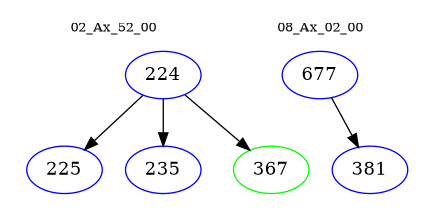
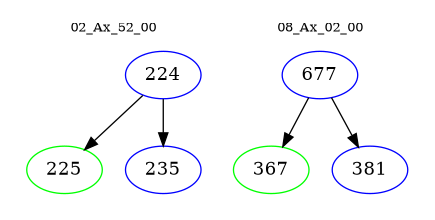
(203, 110) -> (299, 116)
(65, 170) -> (65, 170)
